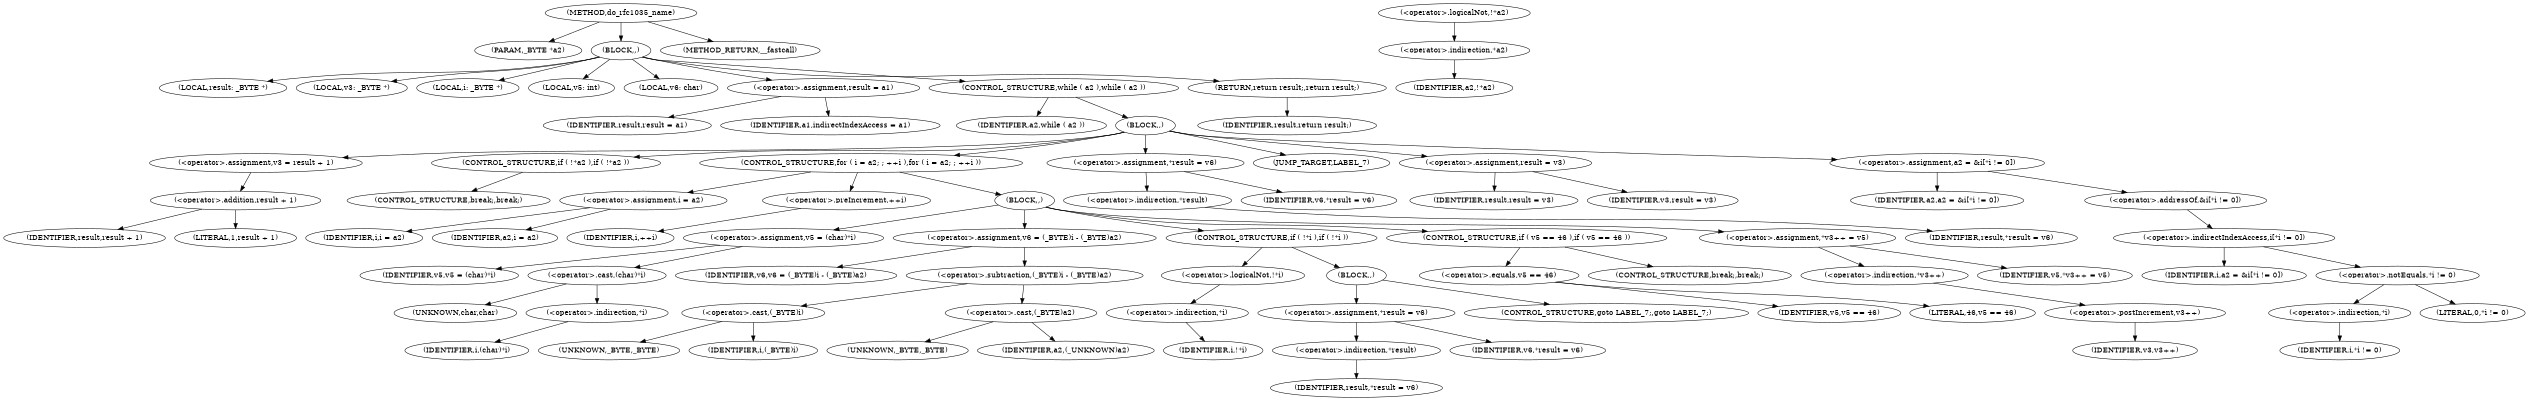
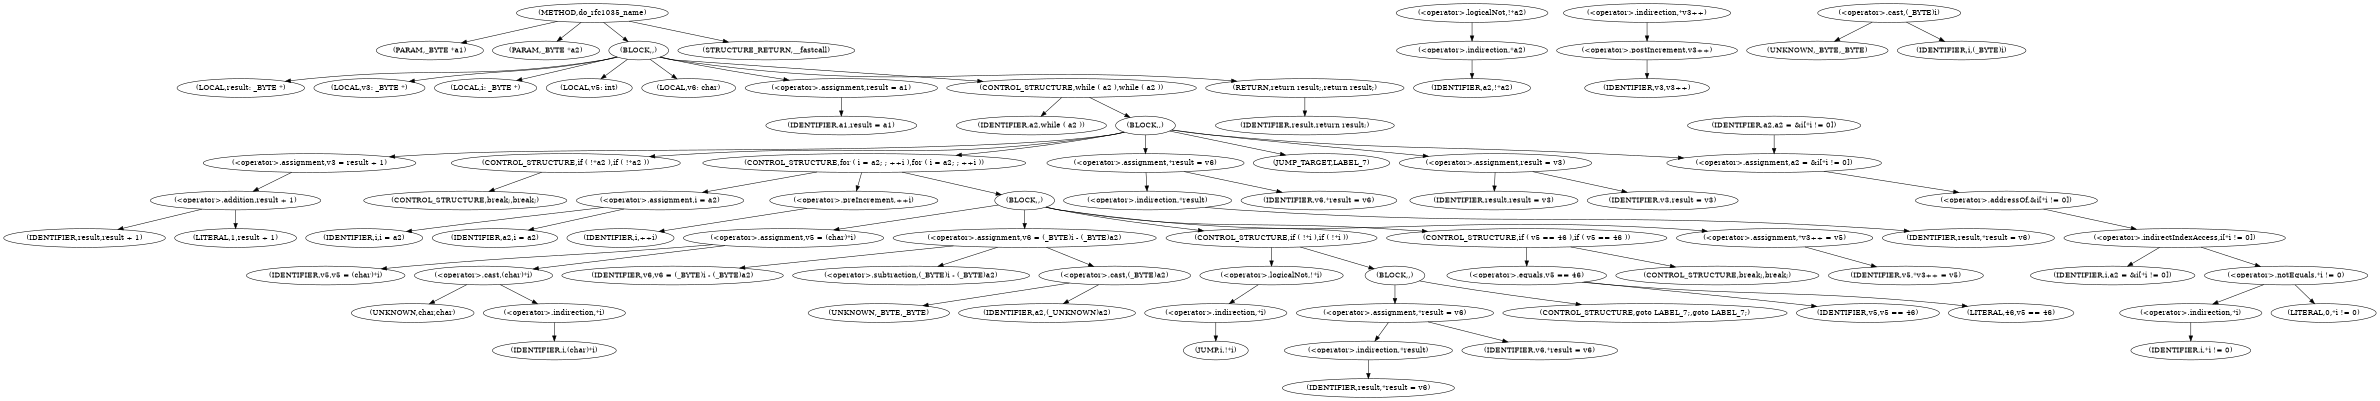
none -> (430, 51)
(740, 51) -> (766, 51)
(627, 126) -> none
(830, 126) -> (841, 126)
(1937, 179) -> (1774, 142)
(1839, 256) -> none
(1023, 292) -> (1068, 256)
(887, 295) -> none
(1213, 351) -> (1216, 351)
